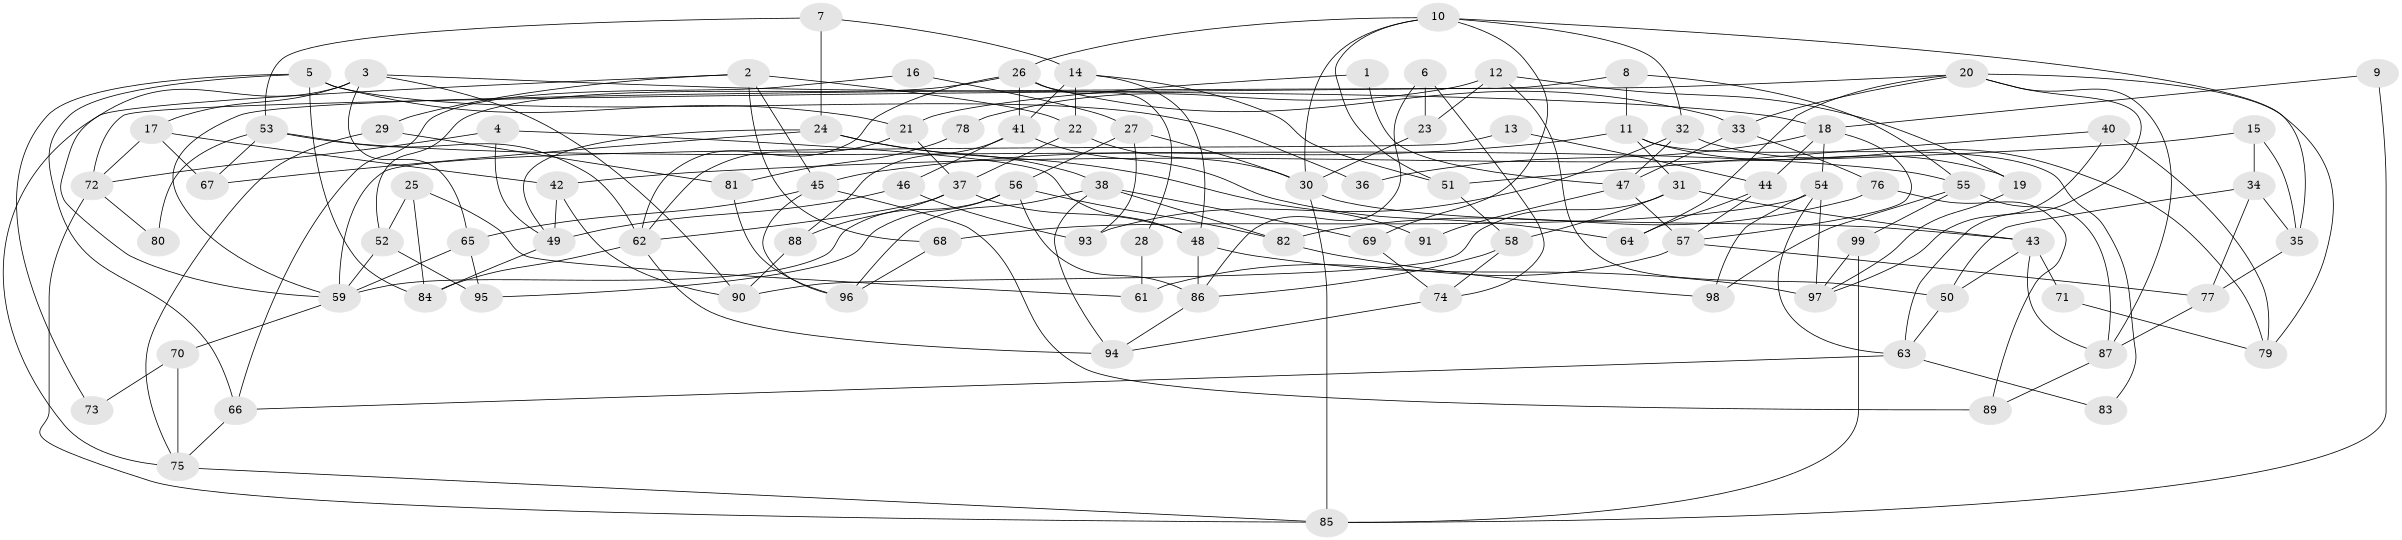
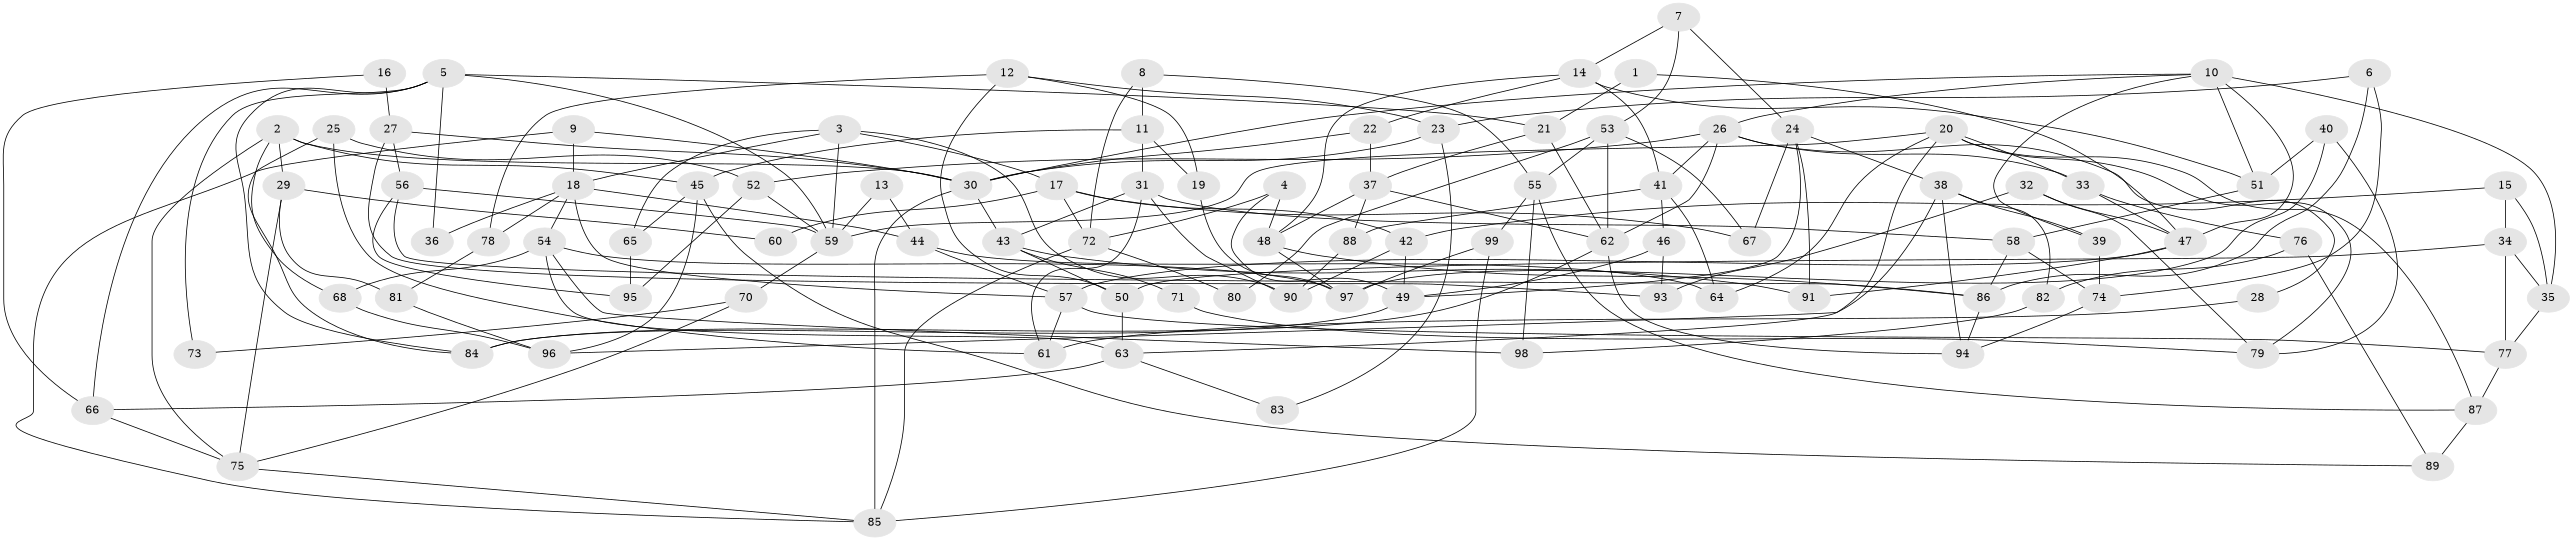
(1590, 37) -> (2293, 176)
(959, 99) -> (622, 163)
none -> (765, 151)
(1993, 158) -> (1436, 302)
none -> (535, 211)
(1150, 214) -> none
none -> (776, 242)
(1370, 242) -> (2100, 242)
none -> (1124, 249)
(404, 270) -> (664, 114)
(2037, 315) -> (1406, 271)
